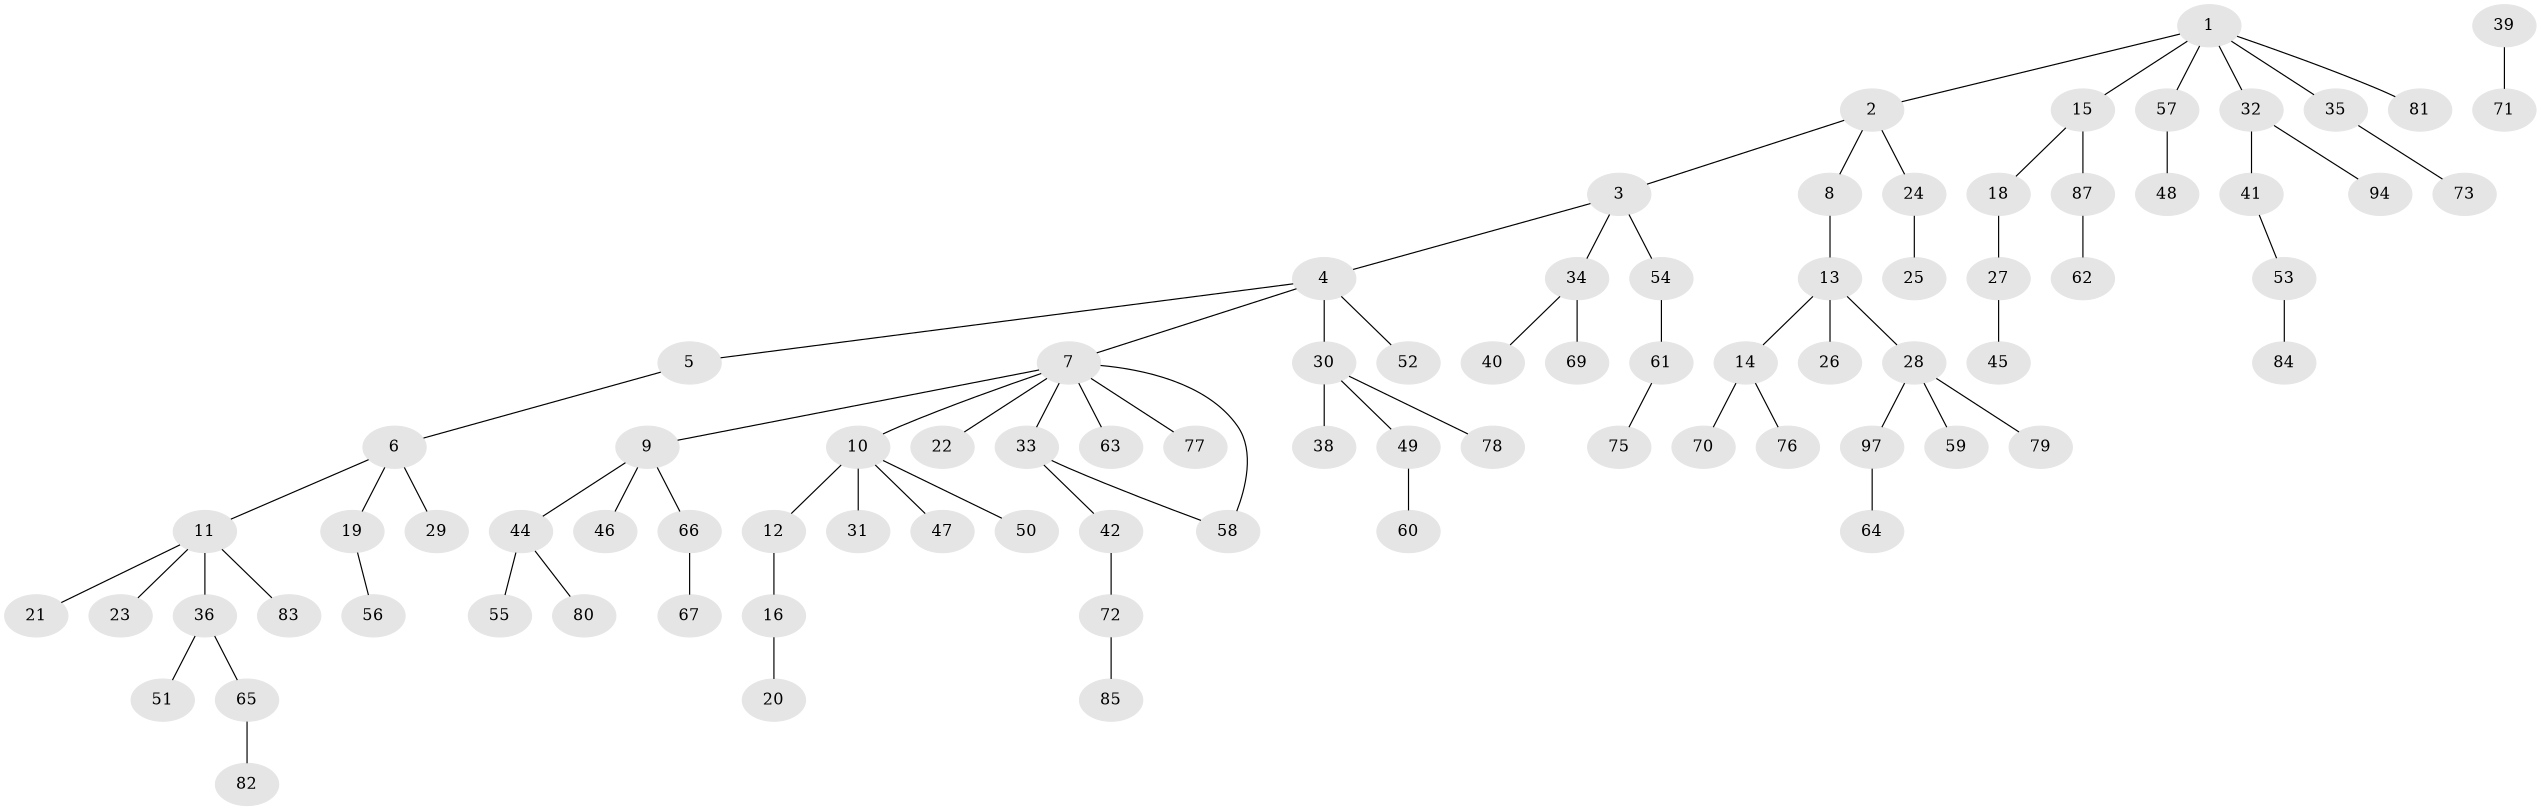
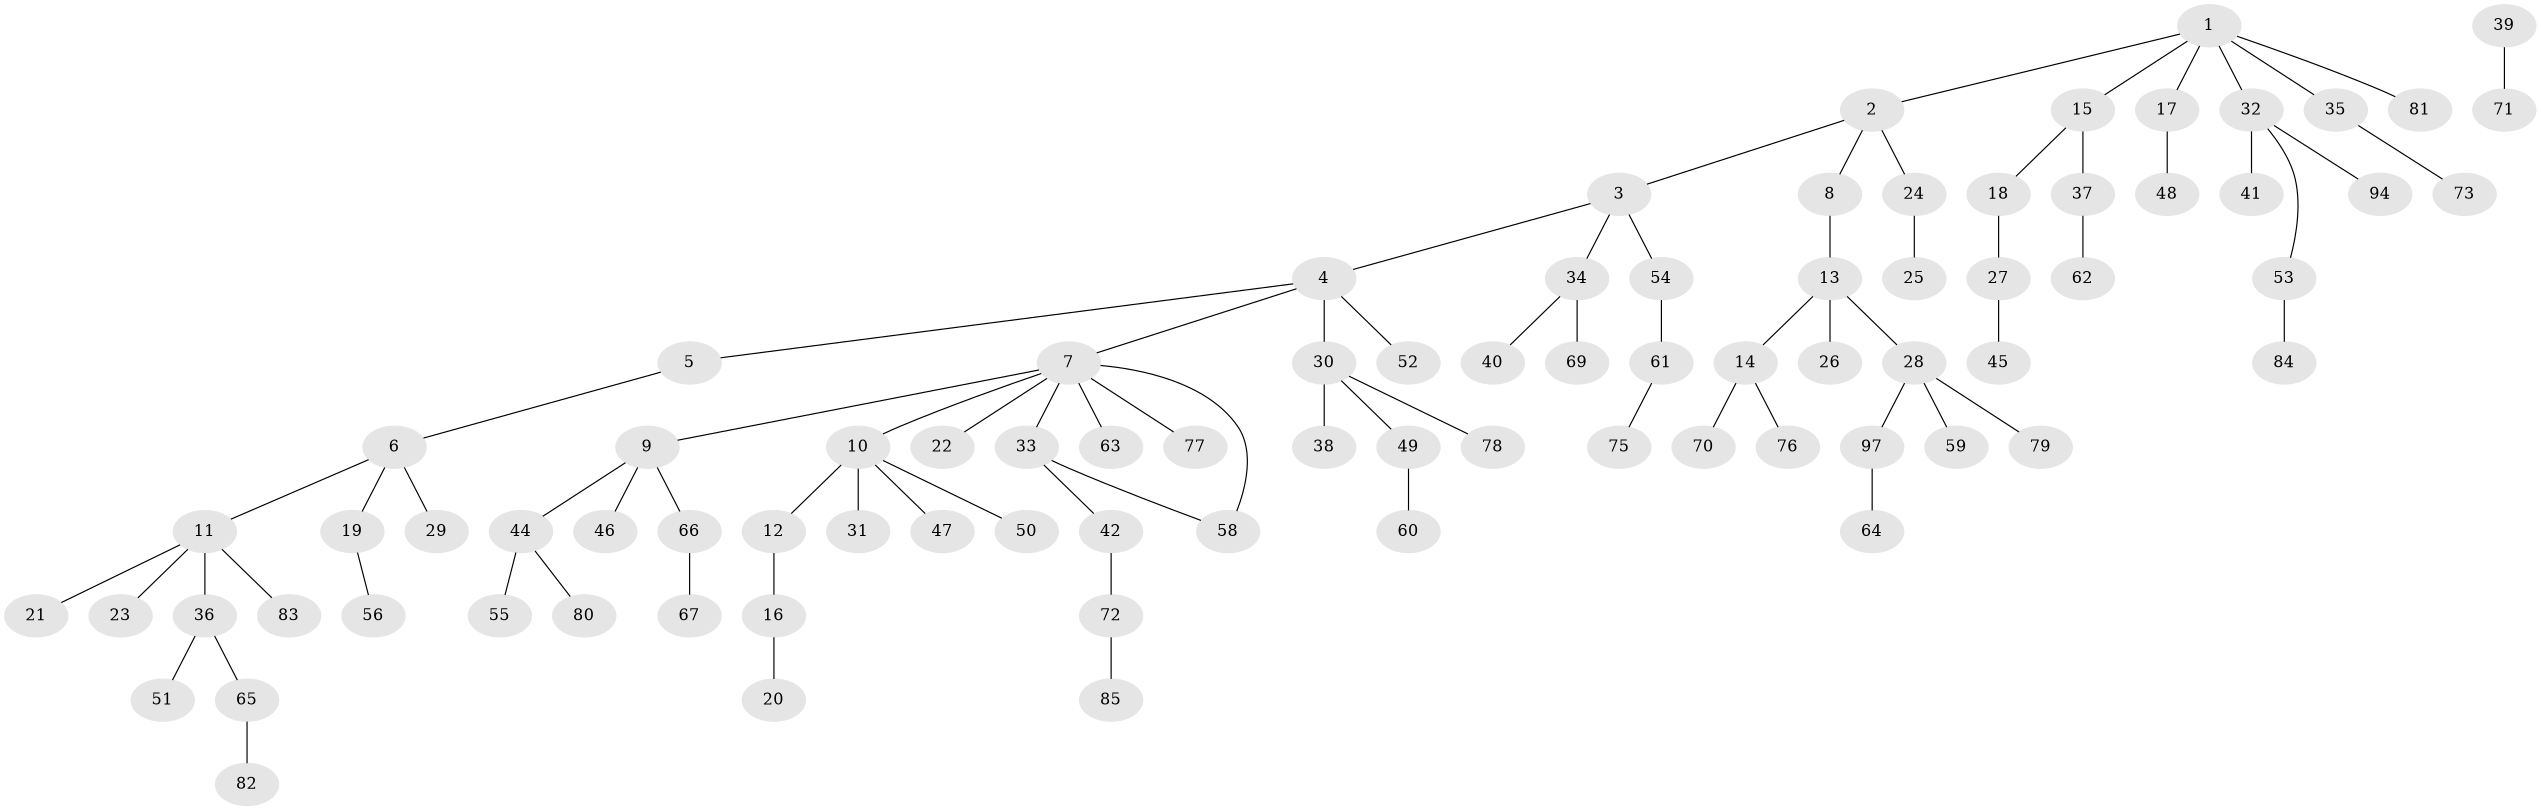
(2167, 110) -> (2167, 110)
(2083, 194) -> (2083, 194)
(2268, 237) -> (2297, 190)
